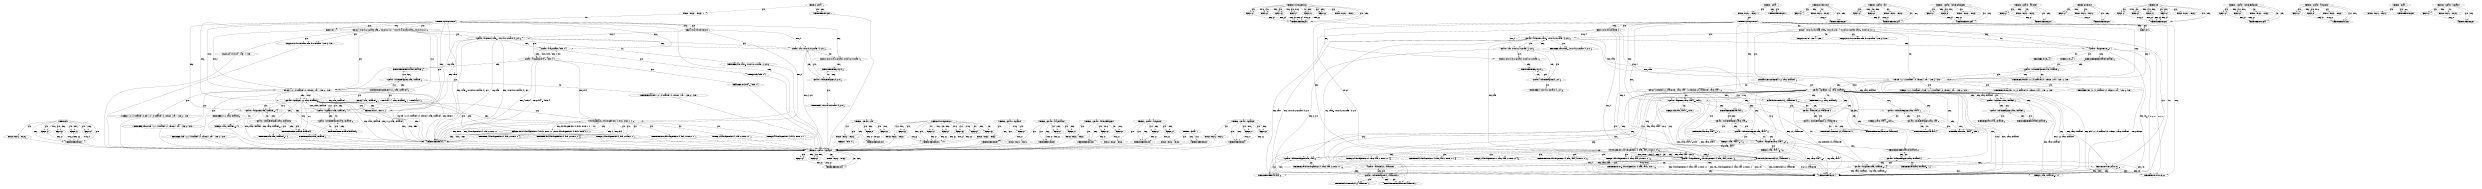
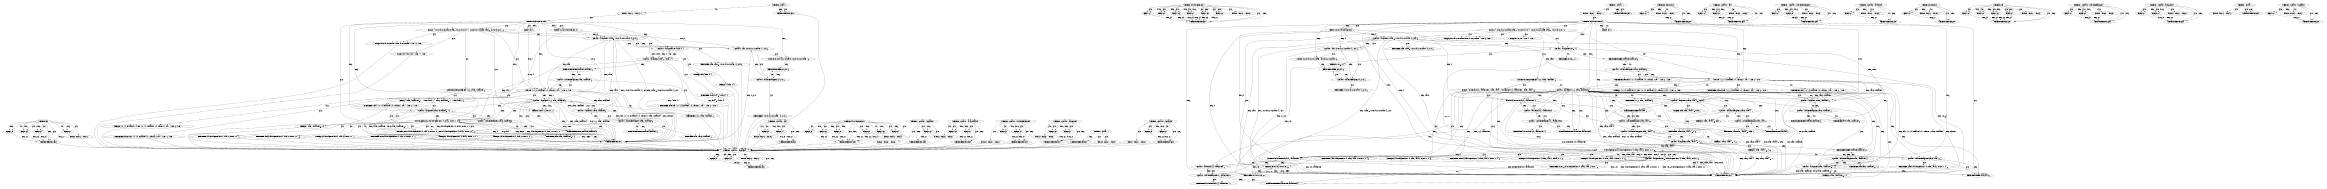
none -> (698, 69)
(2156, 94) -> (1288, 115)
